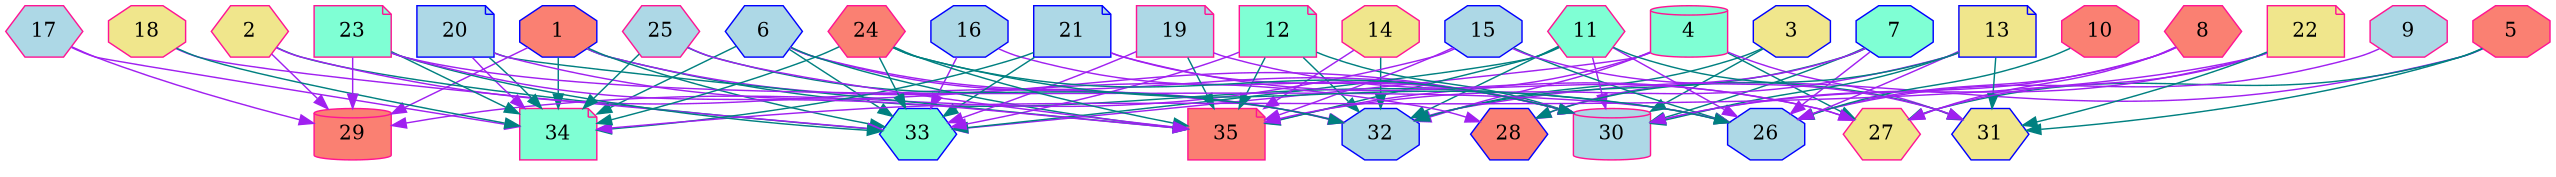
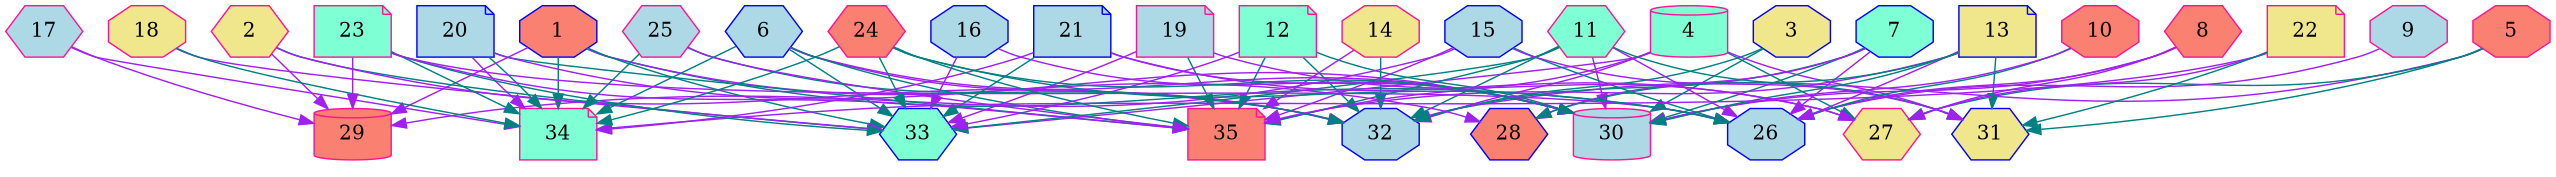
(1967, 92) -> (1869, 90)
(825, 102) -> (825, 102)
